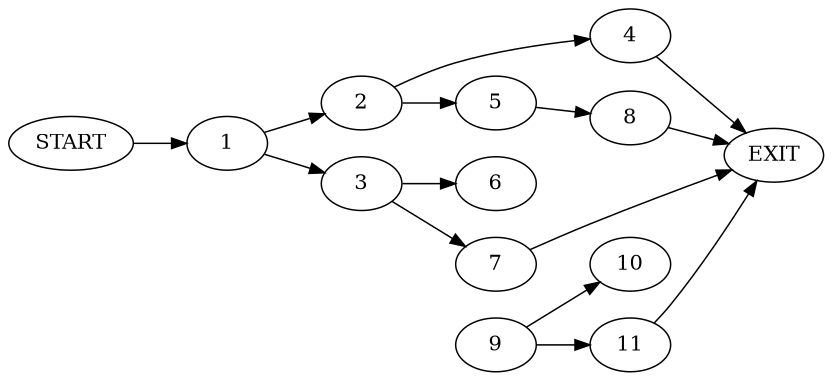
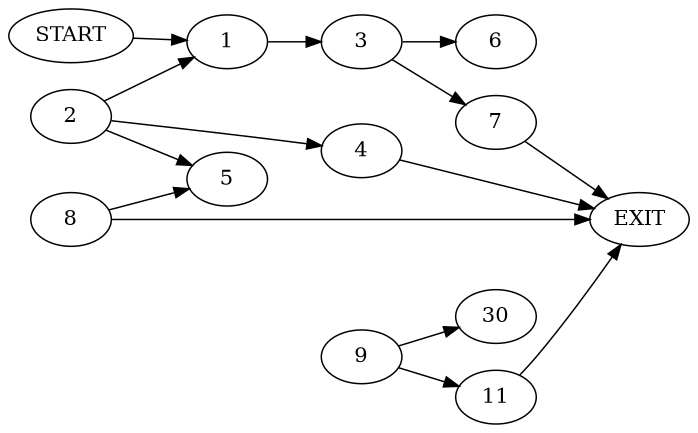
(556, 110) -> (142, 201)
(287, 125) -> (142, 82)
(630, 264) -> (496, 317)
